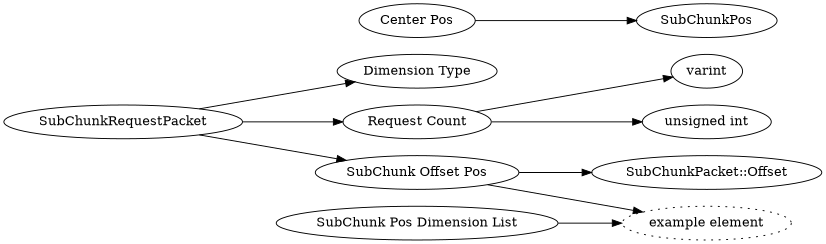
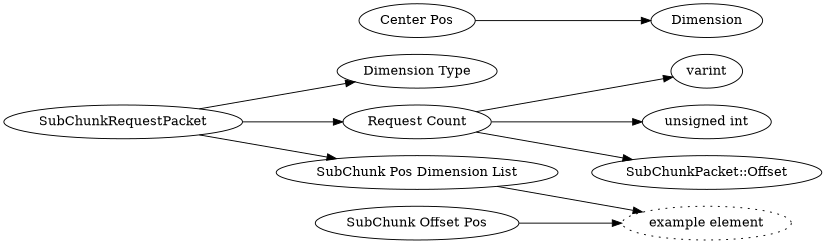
(707, 21) -> (707, 21)
(268, 147) -> (263, 146)
(551, 172) -> (550, 145)
